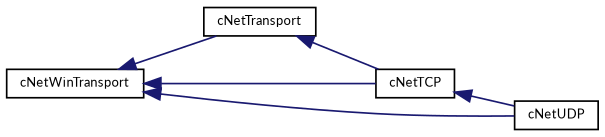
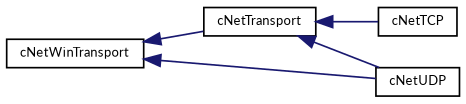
(268, 84) -> none
(493, 101) -> (346, 55)
